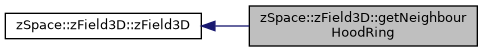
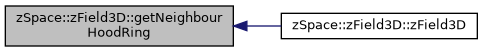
(232, 26) -> (264, 26)
